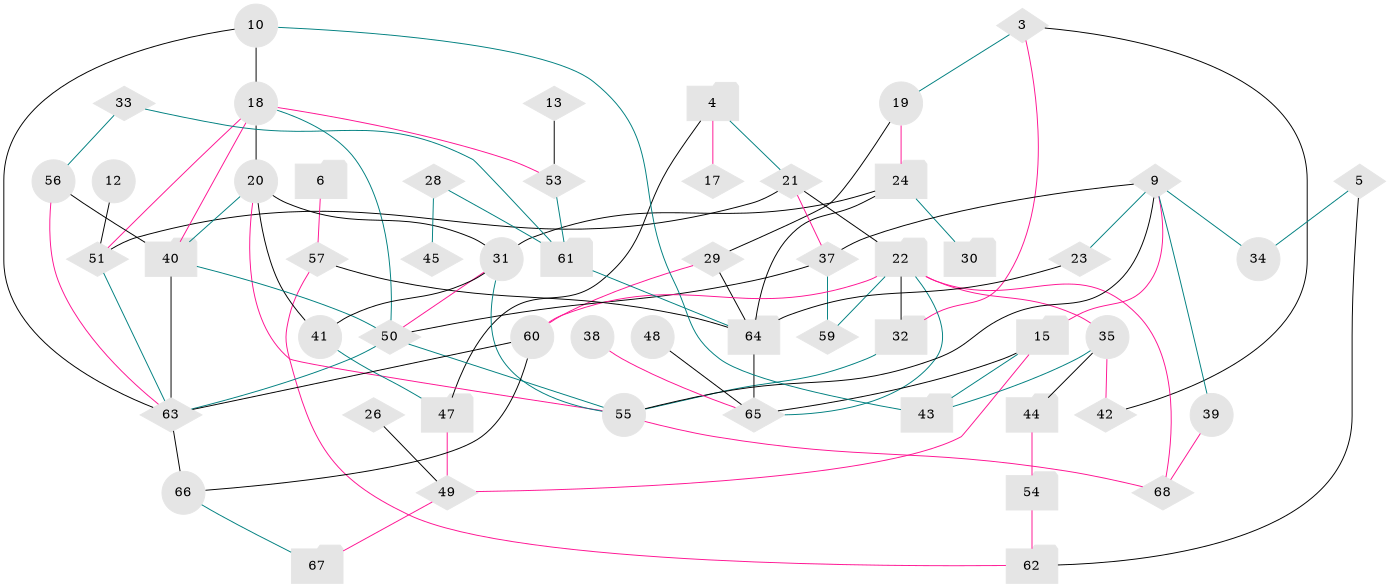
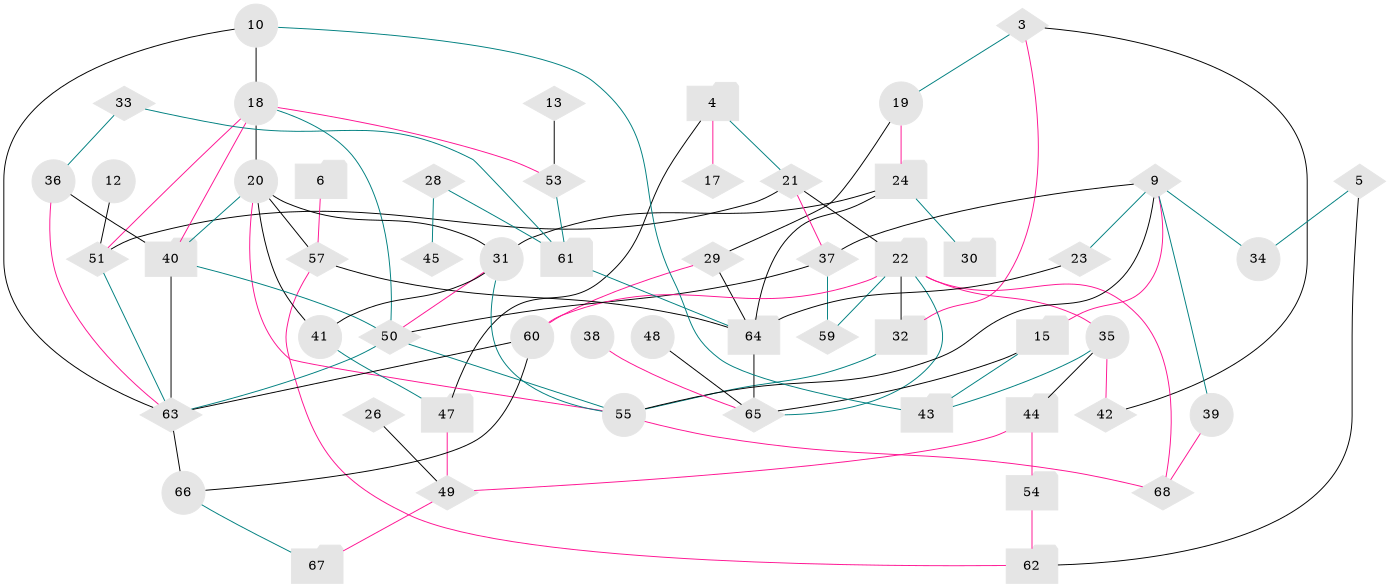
(54, 181) -> (54, 181)
none -> (289, 223)
(774, 476) -> (742, 472)
